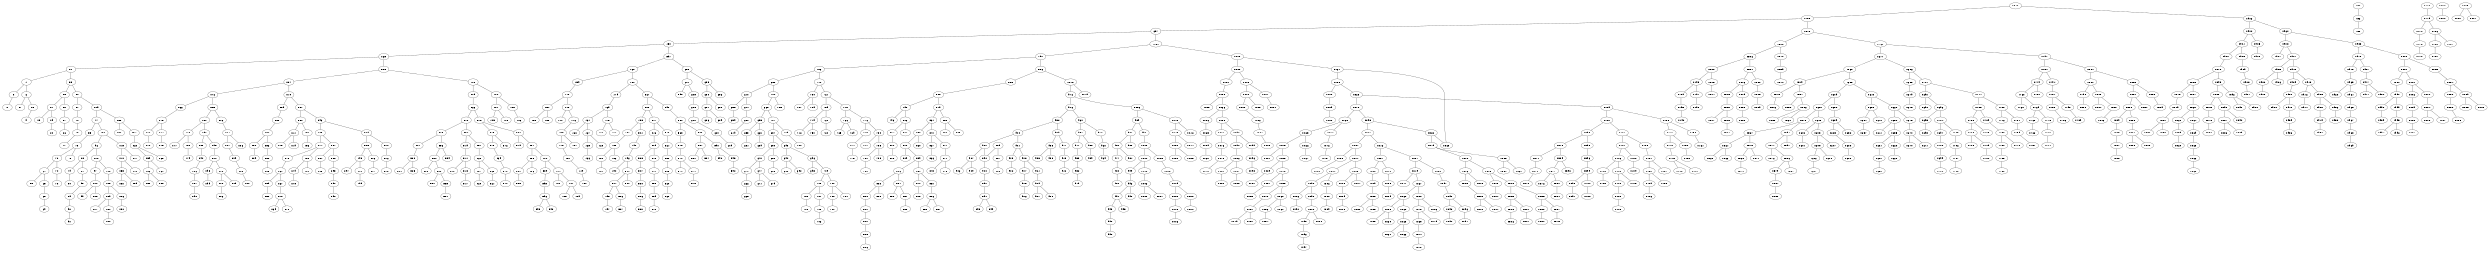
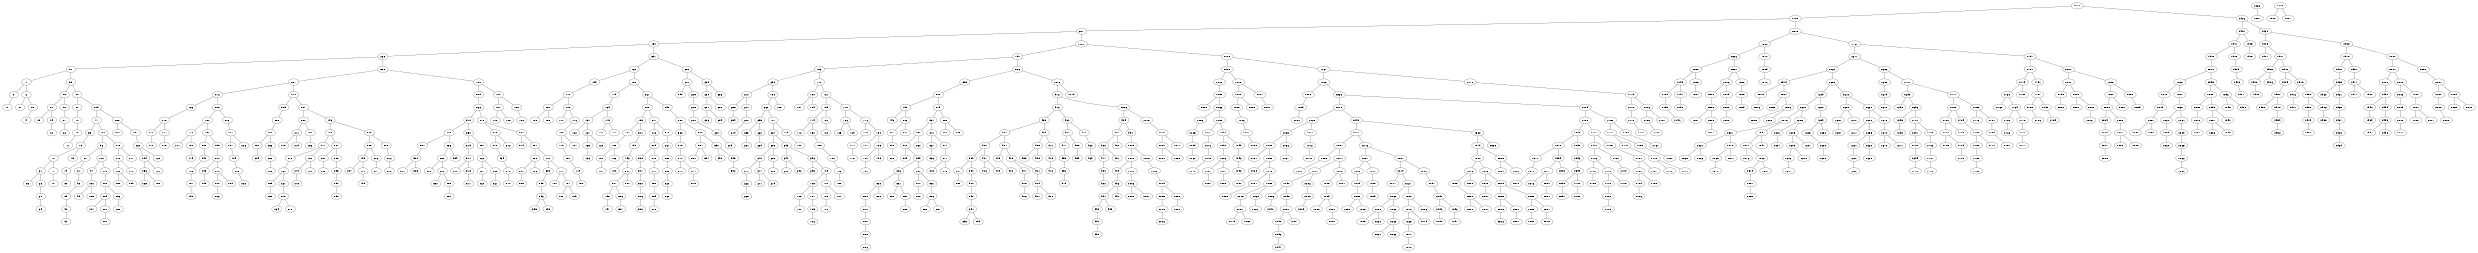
(1421, 78) -> (1397, 76)
(1191, 133) -> none
none -> (820, 146)
(985, 152) -> (978, 152)
(1273, 203) -> none
none -> (1329, 203)
